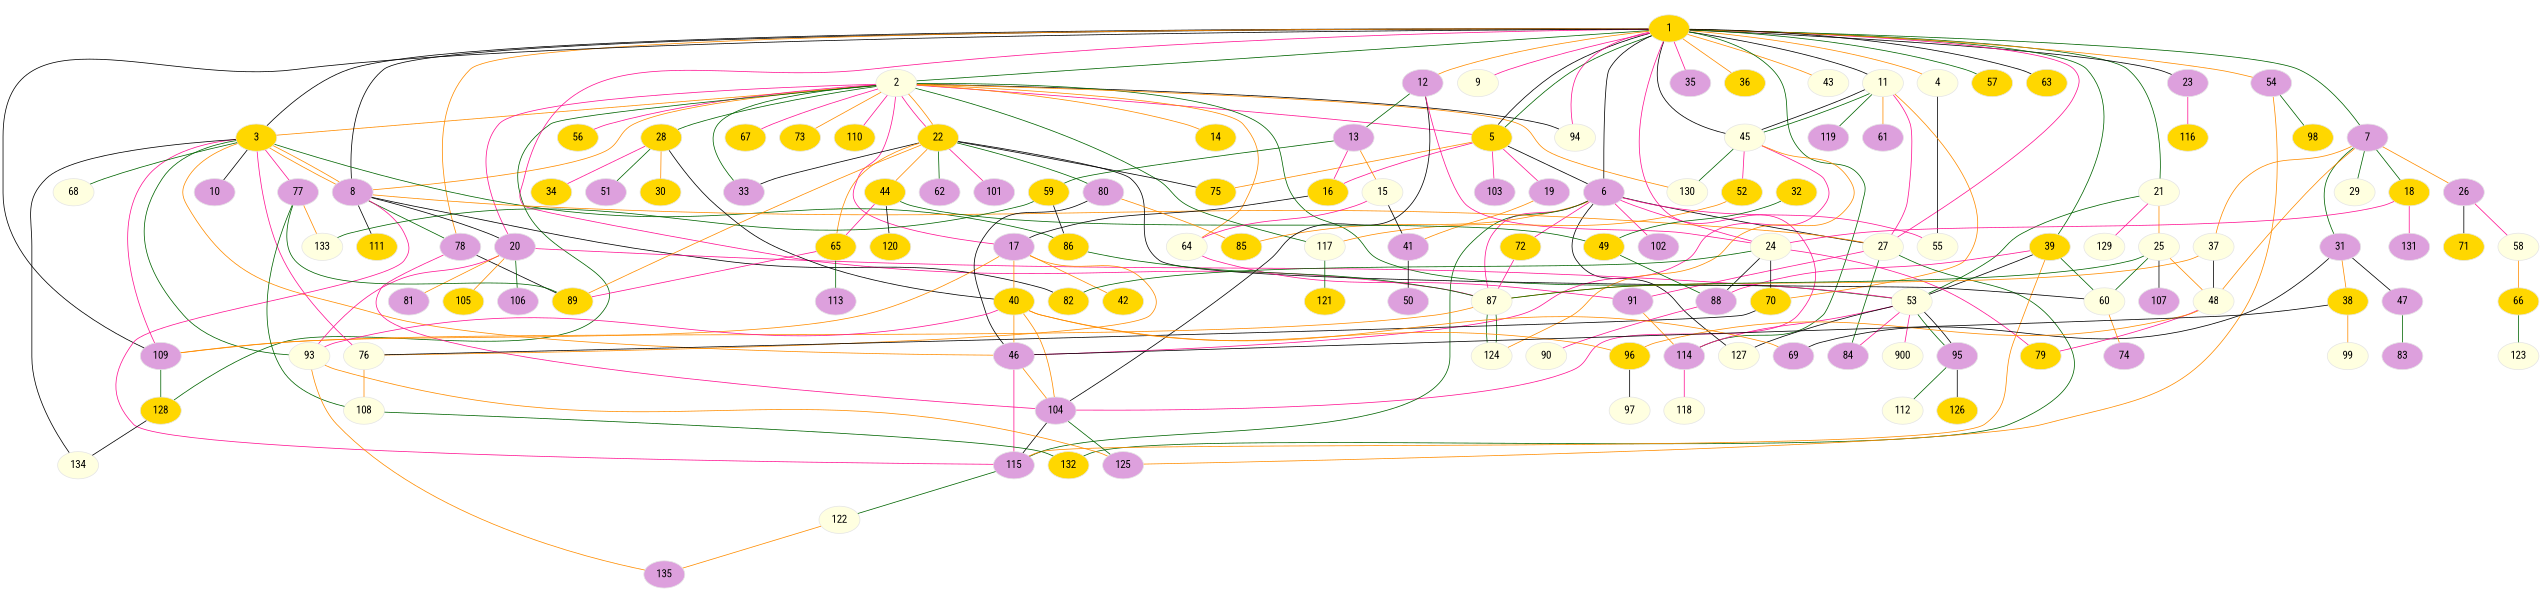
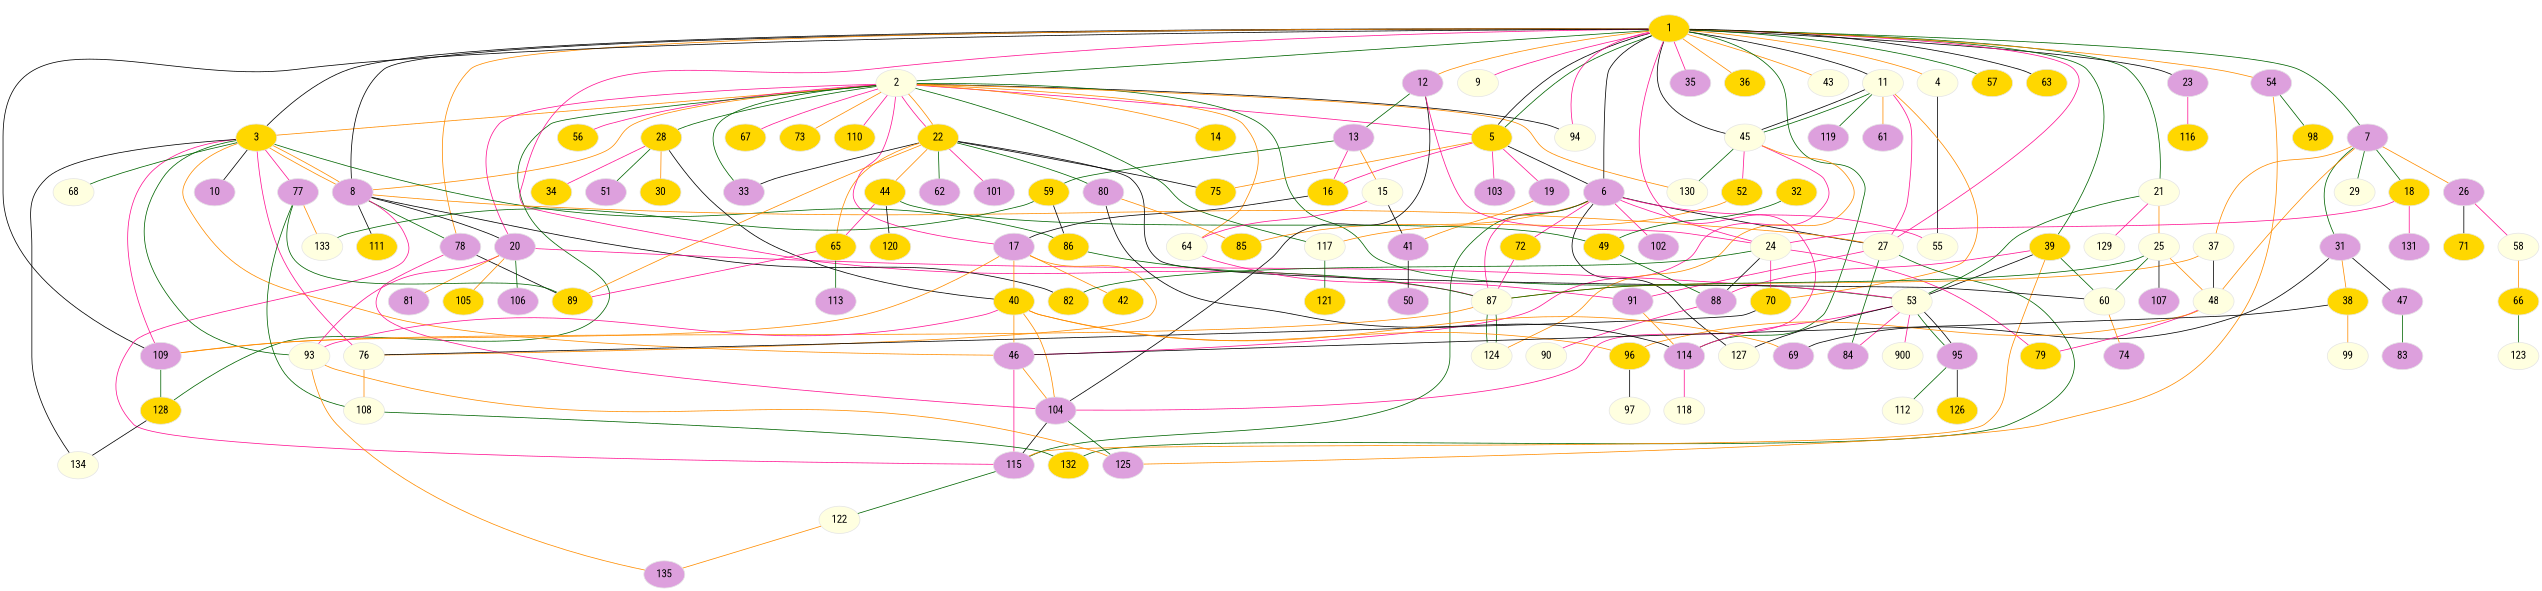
(984, 238) -> (1320, 319)
(1771, 276) -> (1771, 276)
